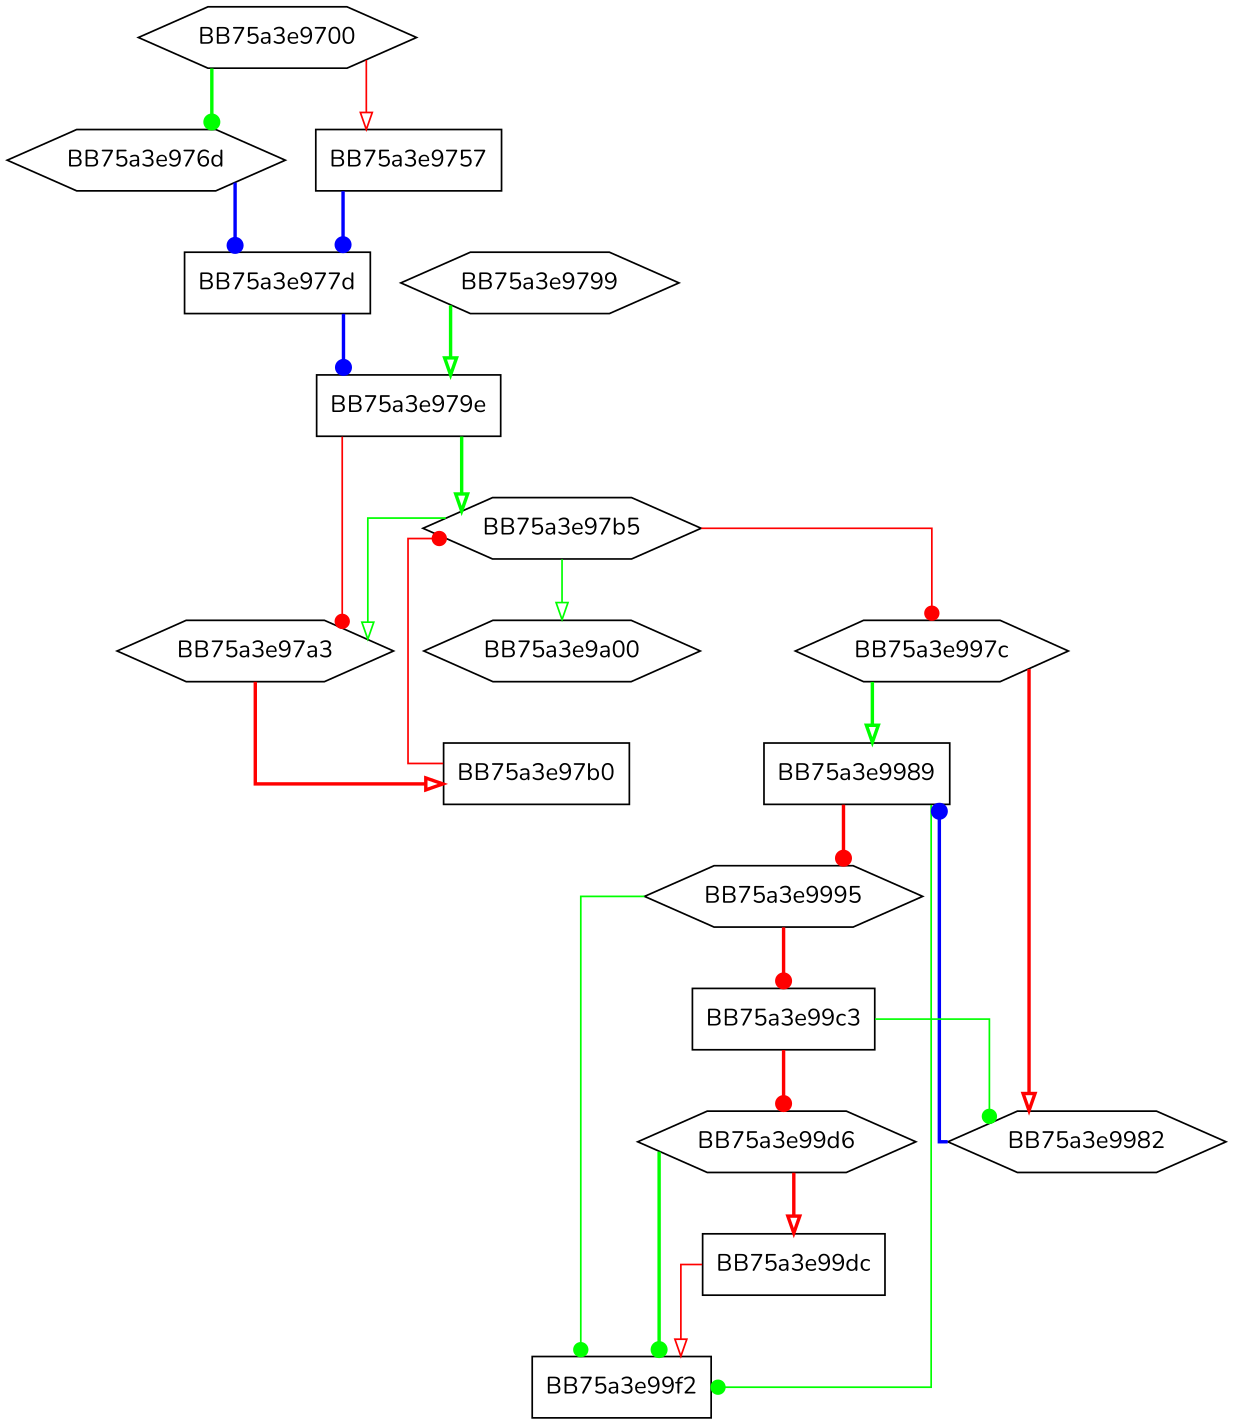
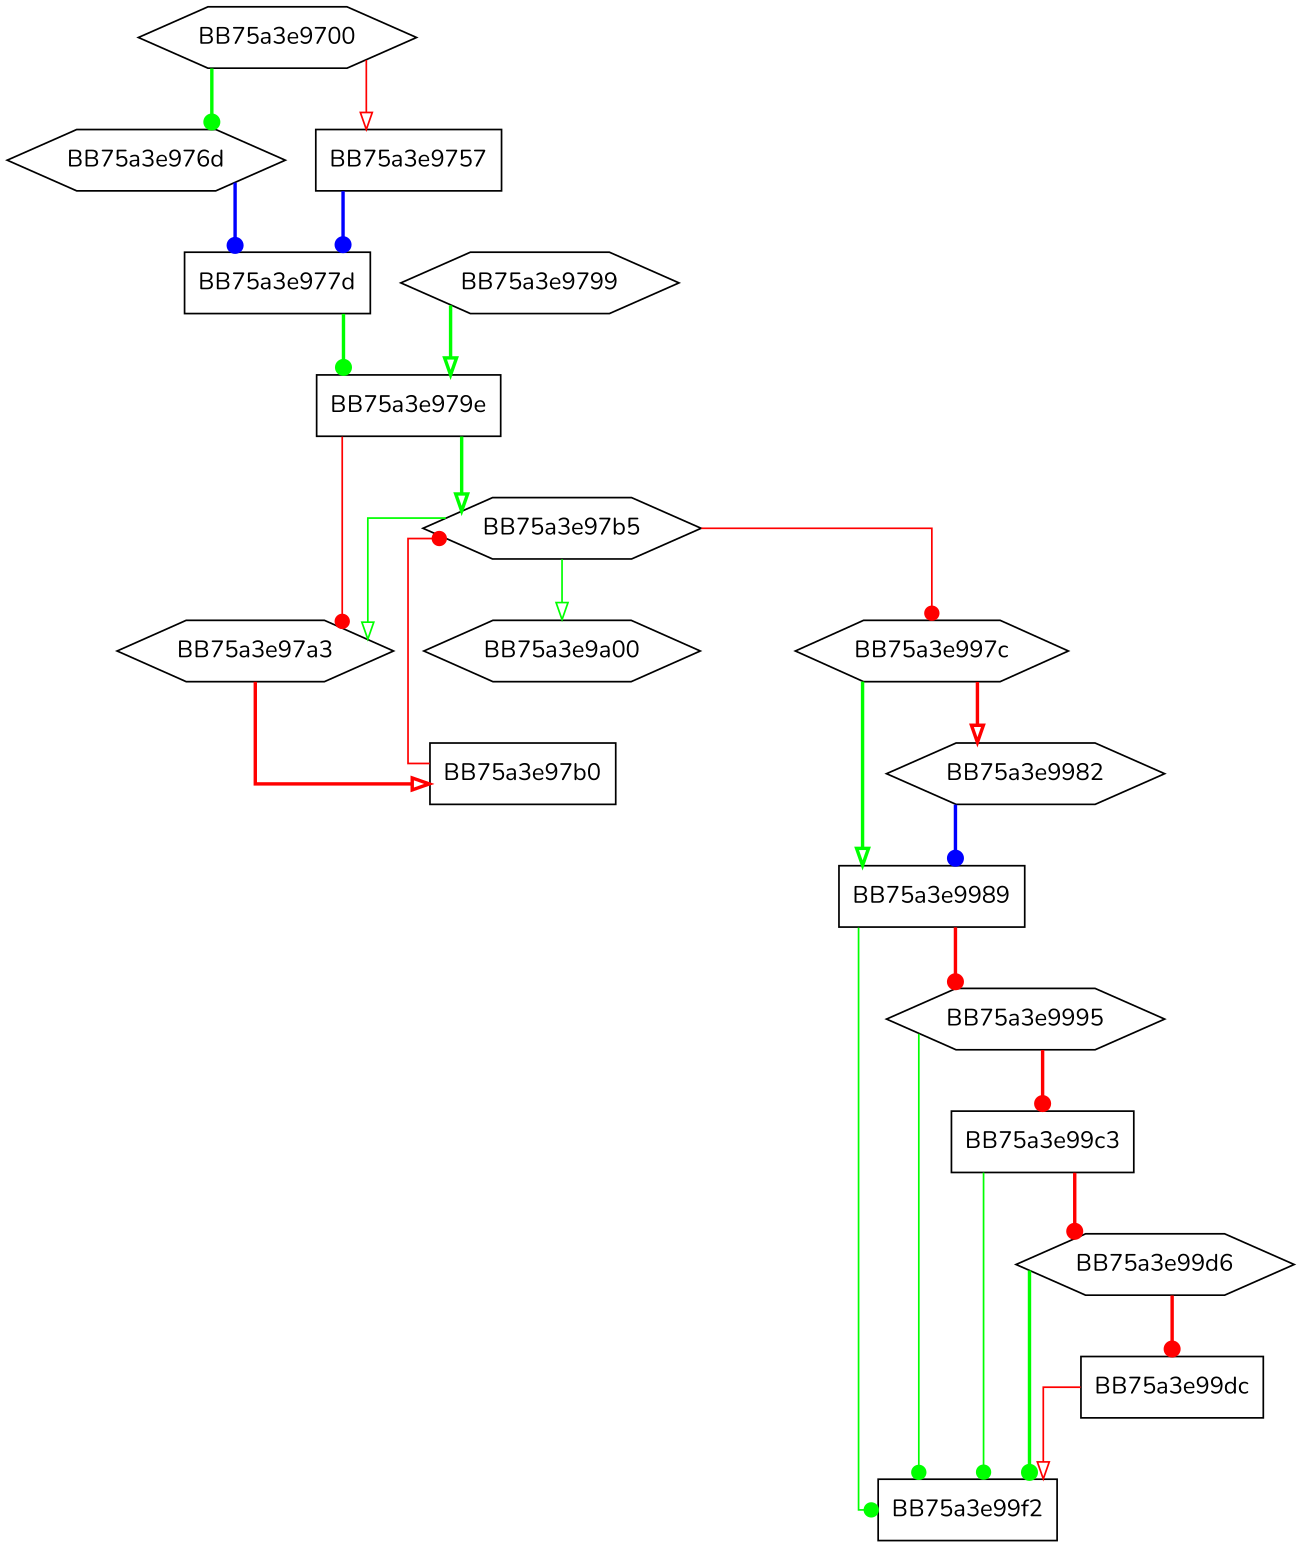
(343, 337) -> (343, 337)
(977, 1019) -> (984, 1319)
(794, 1194) -> (1172, 1319)
